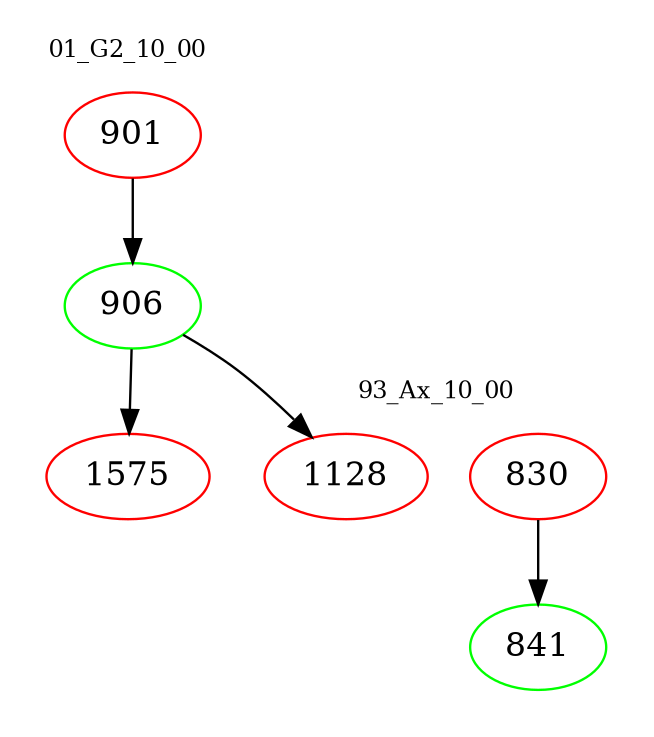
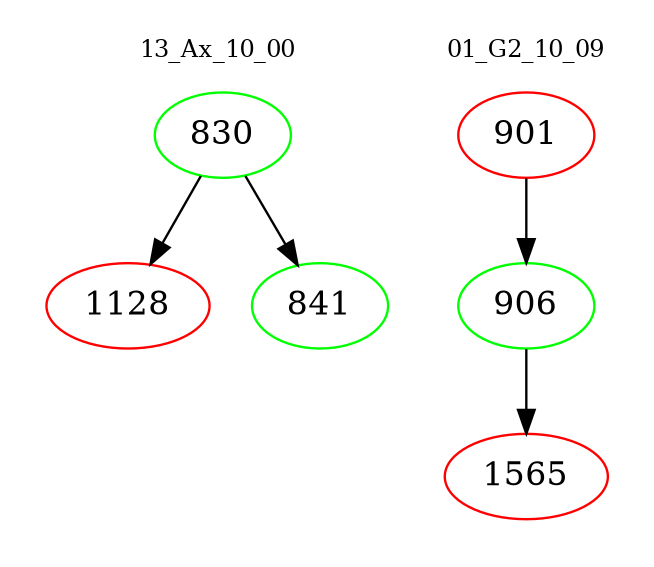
(128, 51) -> (526, 51)
(263, 391) -> (182, 209)
(436, 392) -> (218, 51)
(128, 477) -> (526, 477)
(538, 477) -> (223, 135)
